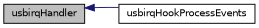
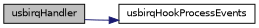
(107, 7) -> (97, 20)
